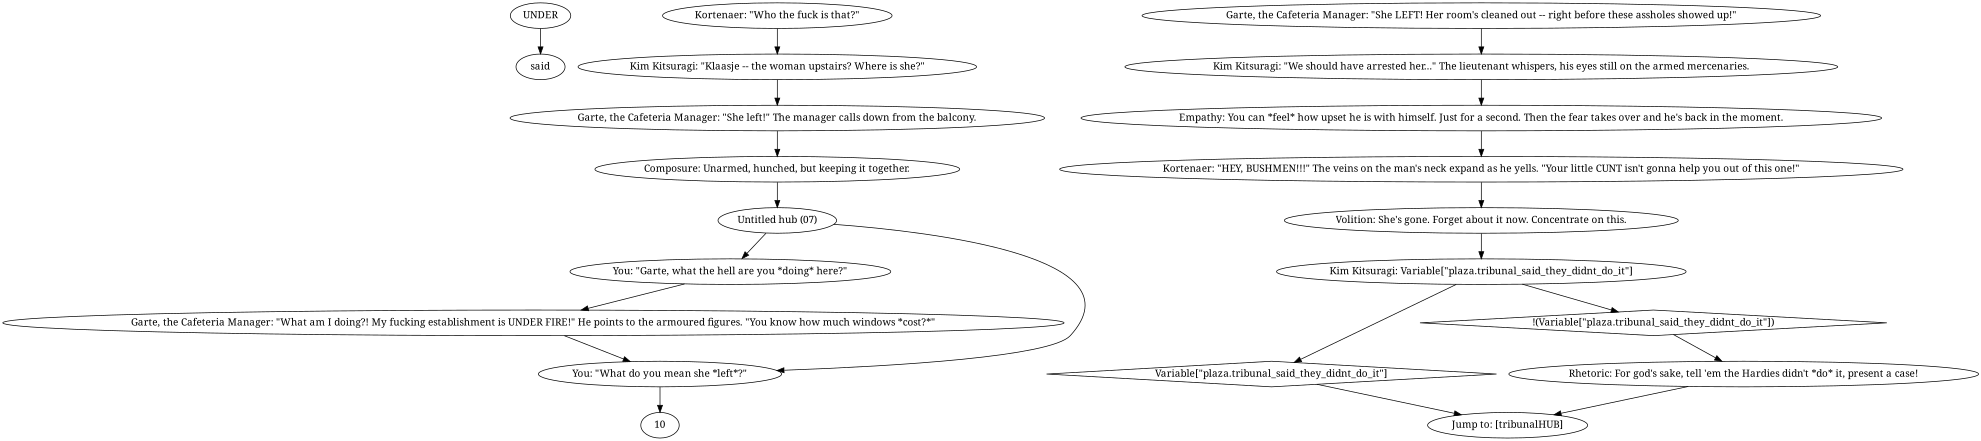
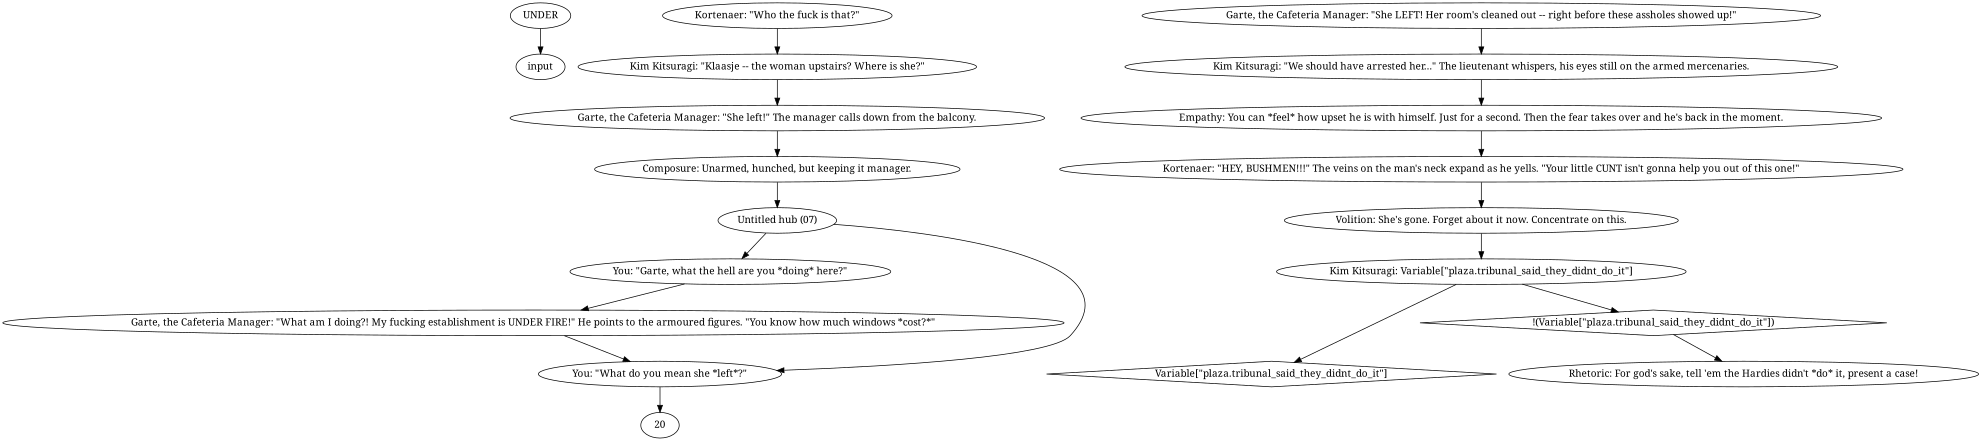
(541, 67) -> (541, 67)
(777, 169) -> (777, 169)
(660, 425) -> (660, 425)
(1508, 425) -> none
